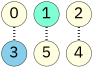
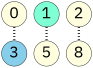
(79, 53) -> (79, 53)
